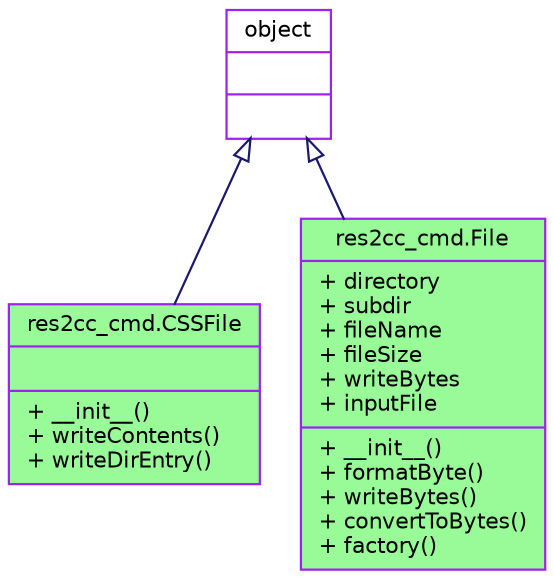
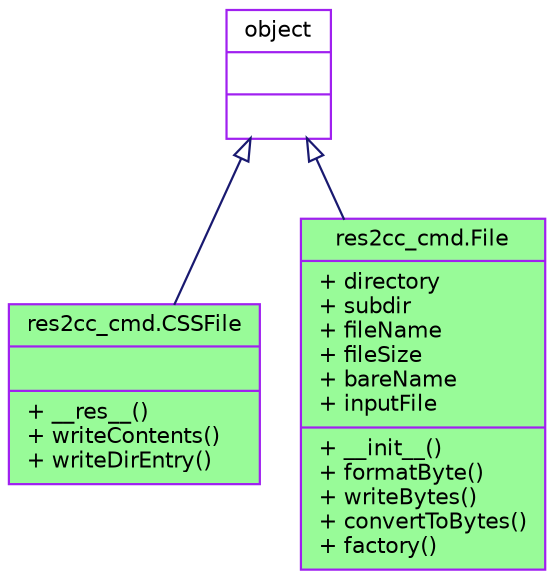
(390, 380) -> (389, 380)
(89, 412) -> (88, 412)
